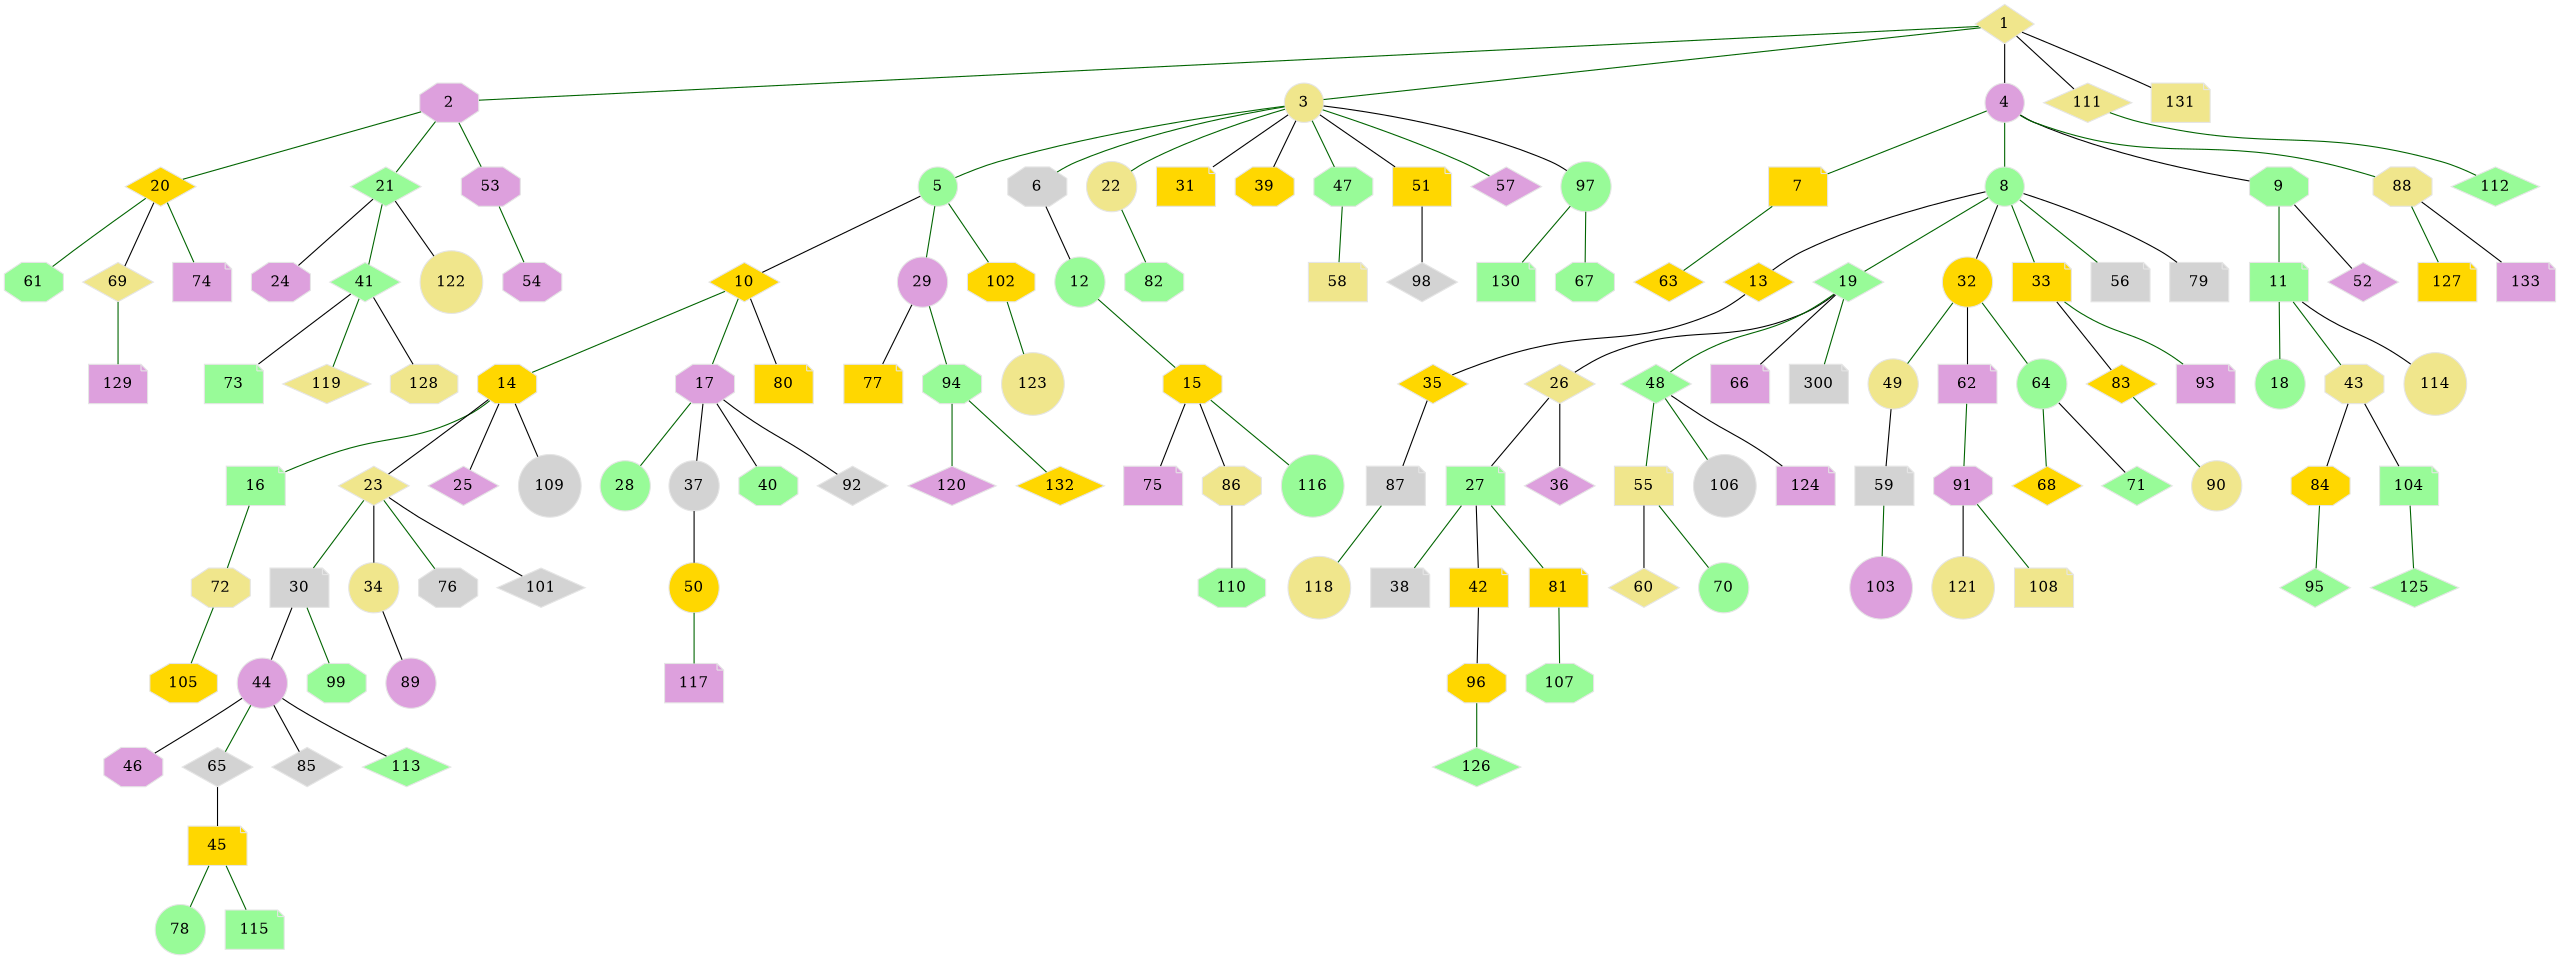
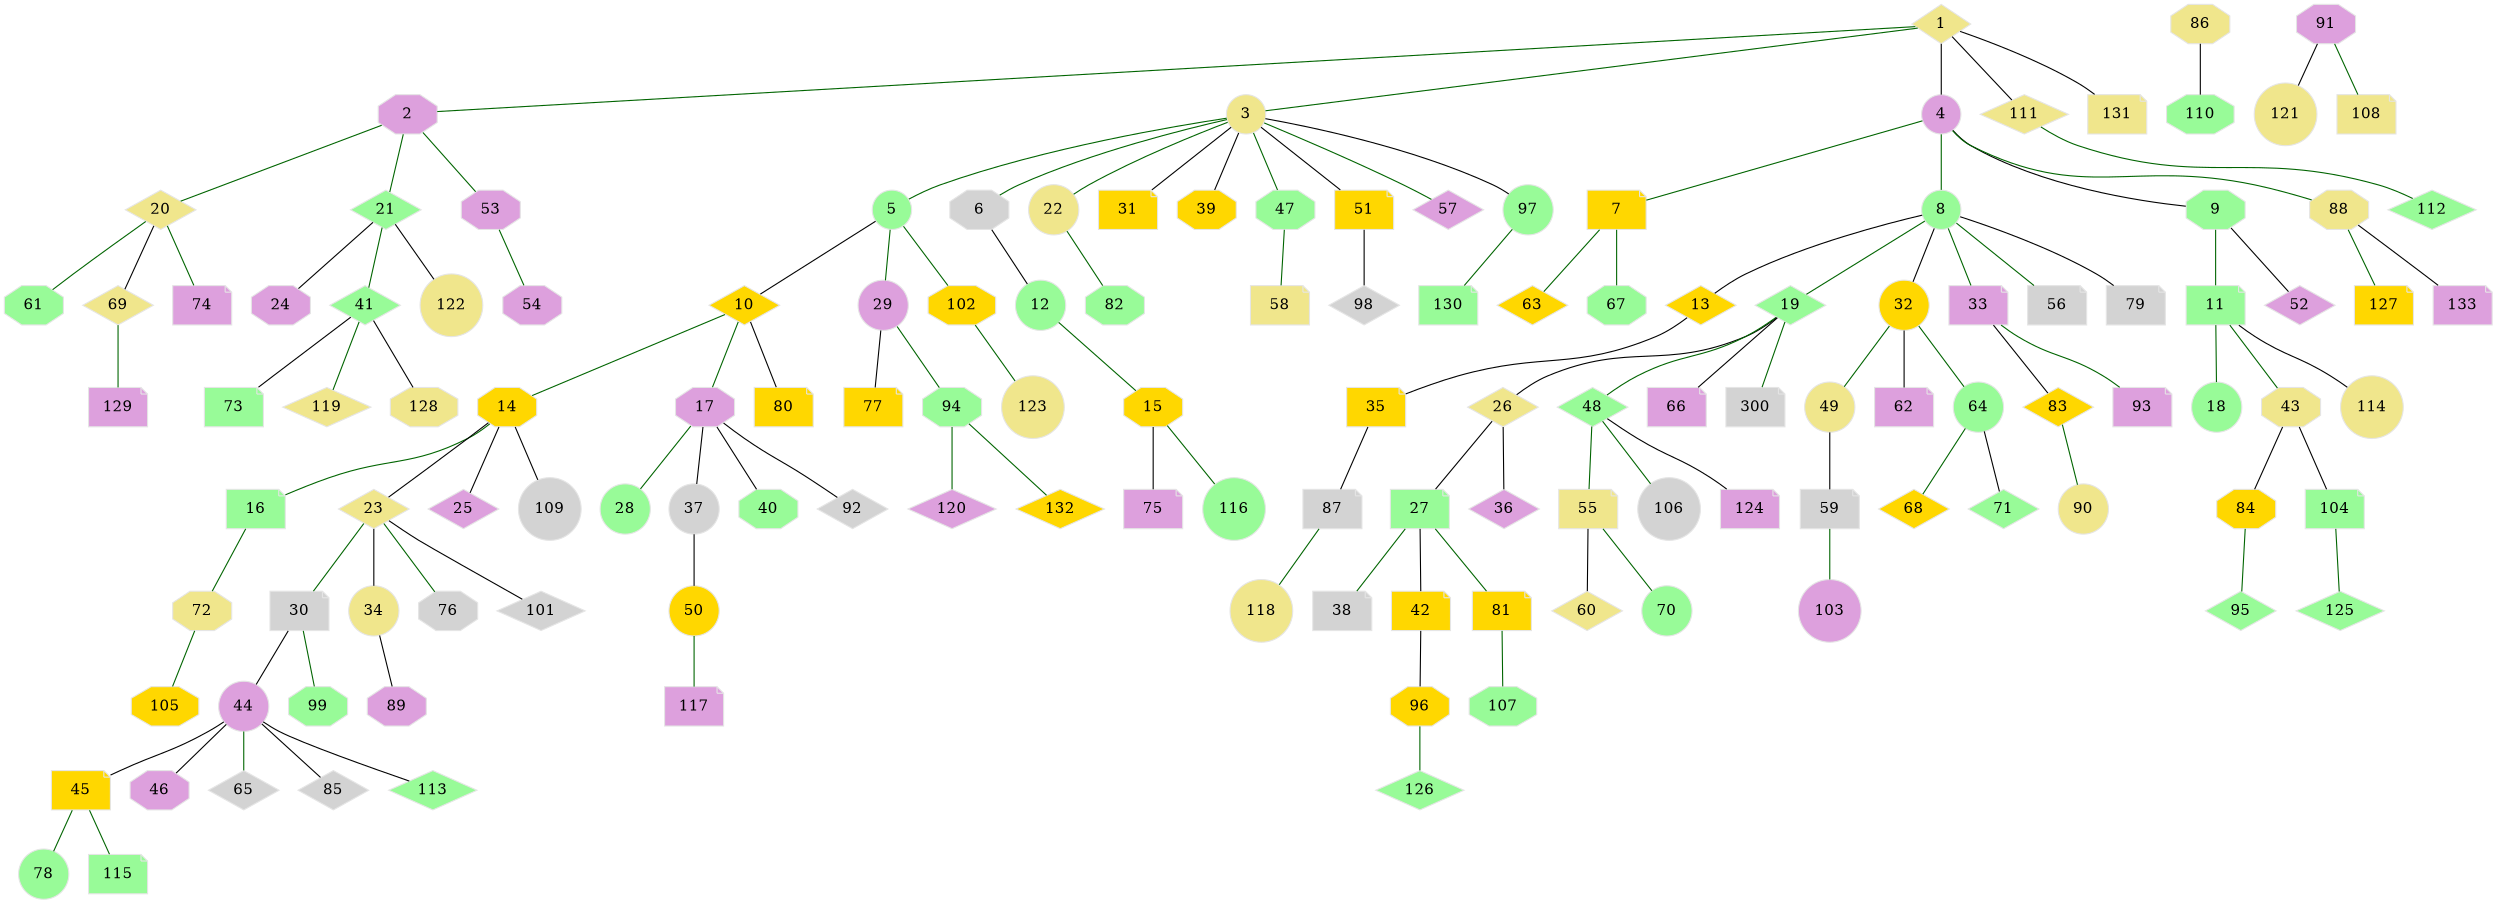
(161, 187) -> (161, 210)
(1585, 237) -> (1617, 258)
(2042, 282) -> (1978, 305)
(1433, 384) -> (1376, 407)
(1212, 435) -> none
(1965, 435) -> none
(411, 683) -> (397, 706)
(218, 807) -> (168, 751)
